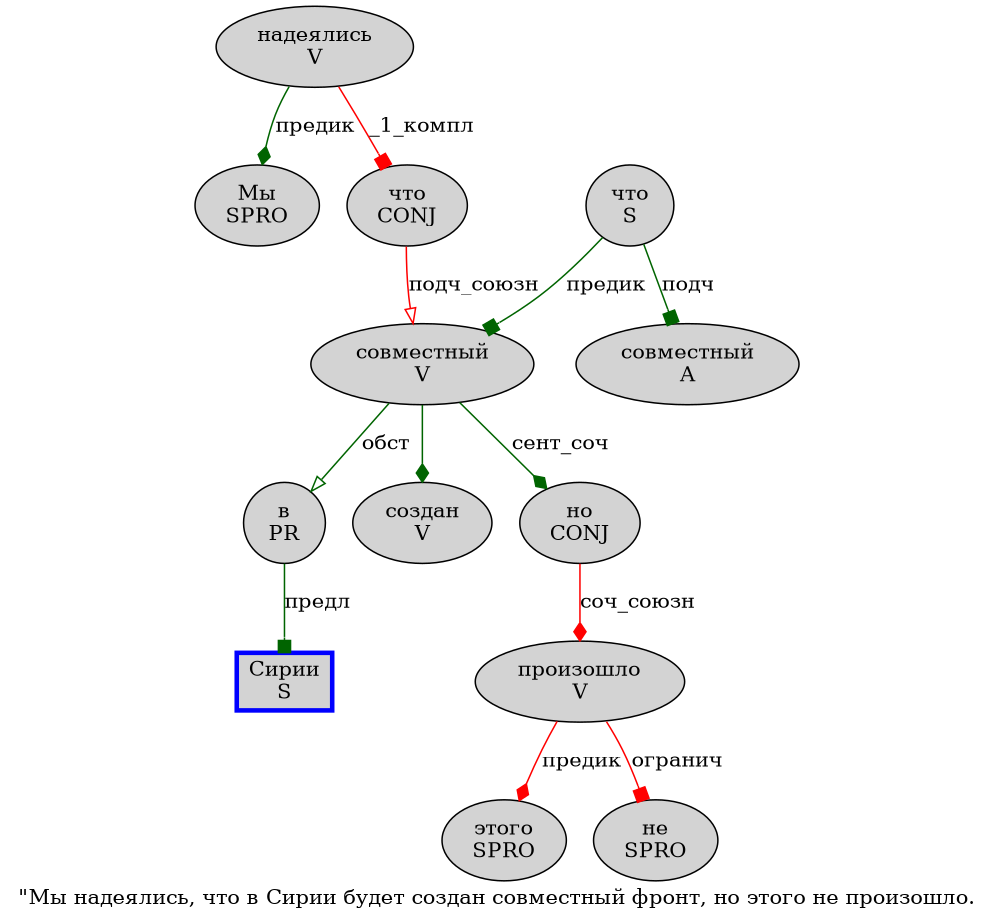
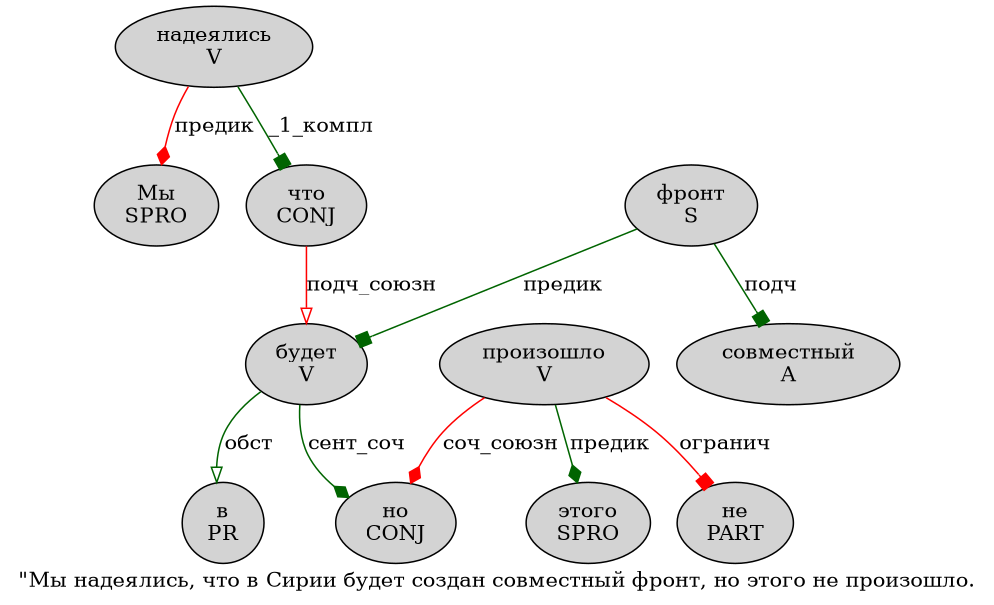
(275, 116) -> (174, 116)
(359, 120) -> (258, 120)
(630, 205) -> (691, 205)
(422, 364) -> (306, 364)
(422, 523) -> none
(580, 593) -> (447, 428)
(284, 682) -> none
(541, 752) -> (564, 435)
(656, 840) -> (735, 523)
